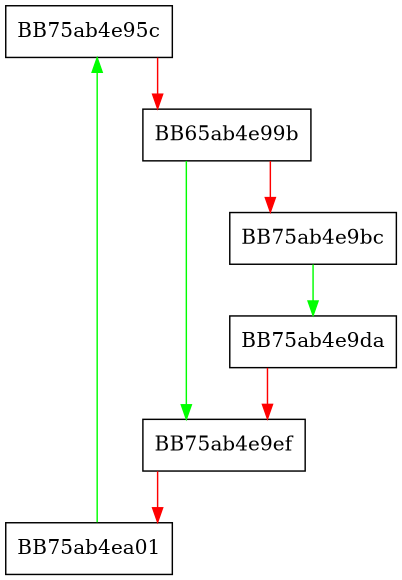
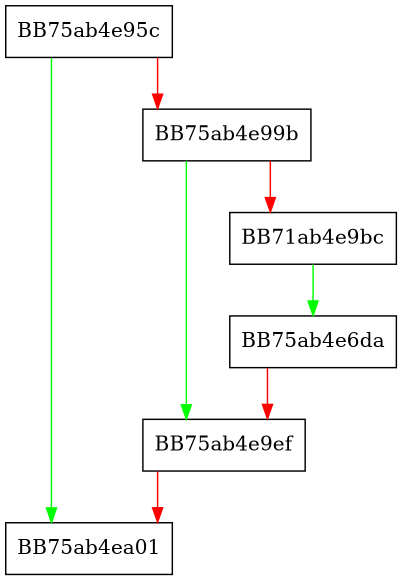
(227, 135) -> (227, 135)
(313, 238) -> (313, 238)
(97, 297) -> (51, 283)
(313, 342) -> (313, 342)
